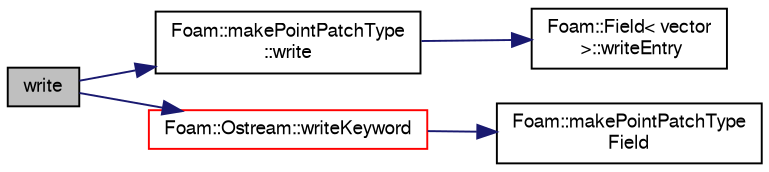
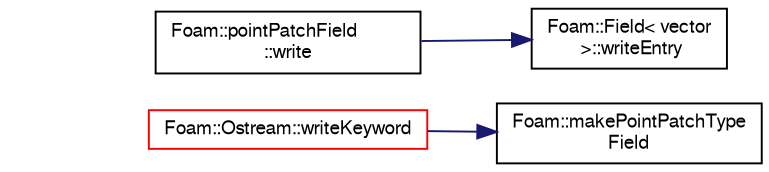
(288, 43) -> (288, 43)
(43, 87) -> none
